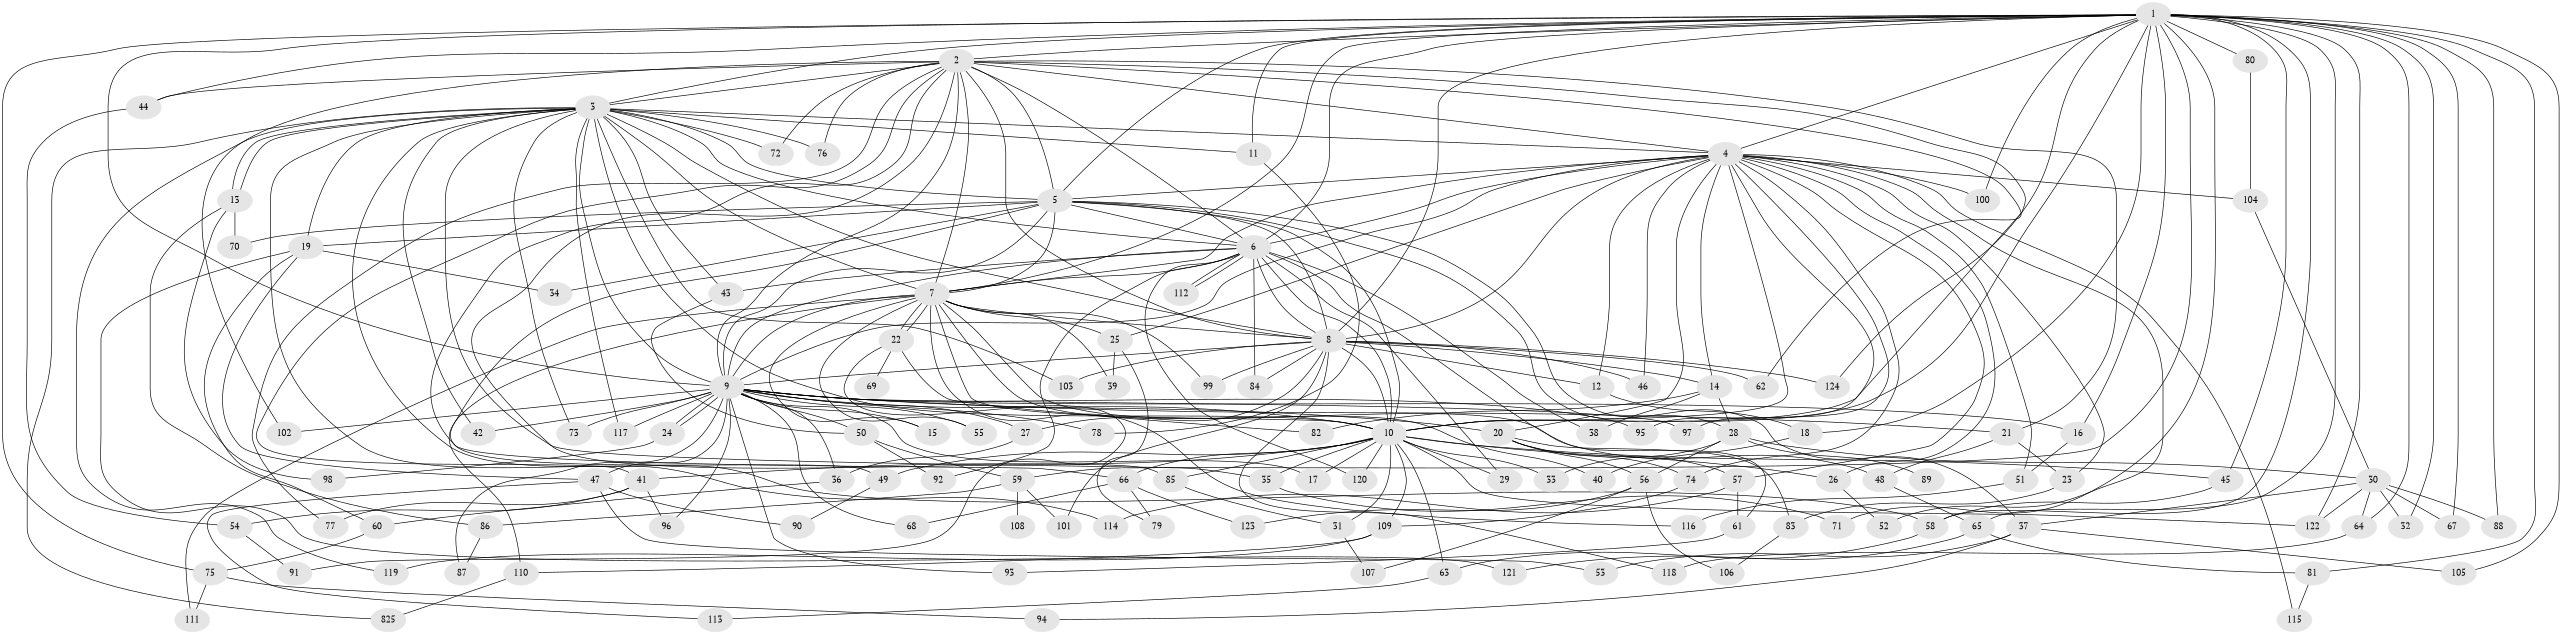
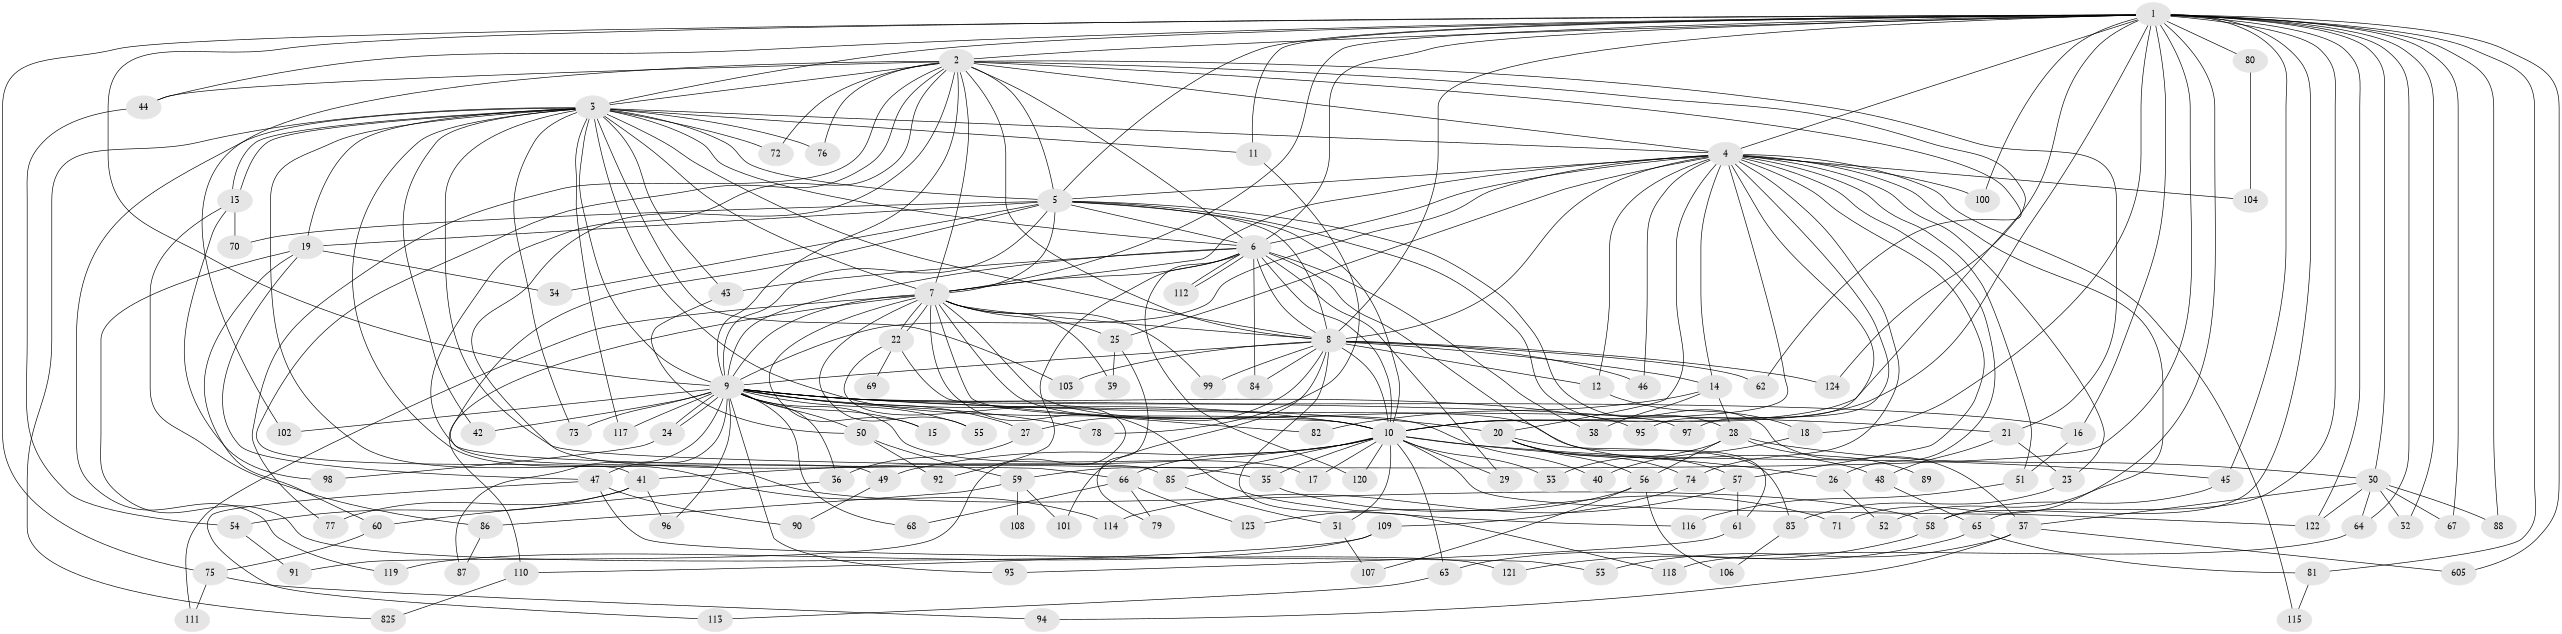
(2312, 340) -> (2384, 155)
(1406, 481) -> none
(2459, 573) -> (2459, 573)
